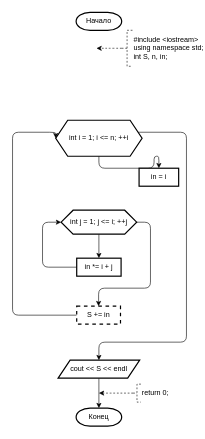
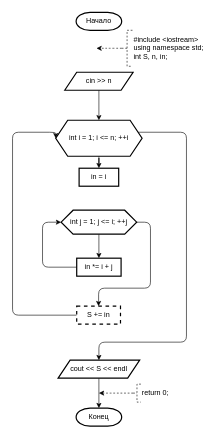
none -> (99, 81)
none -> (99, 114)
(159, 177) -> (99, 177)
